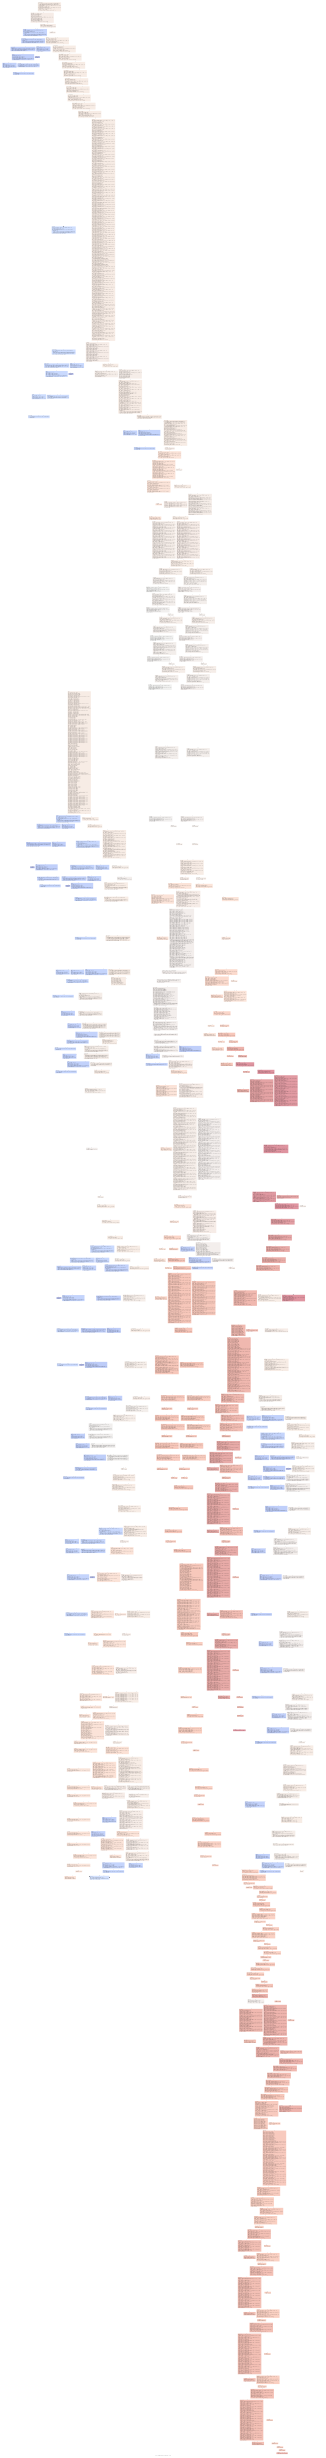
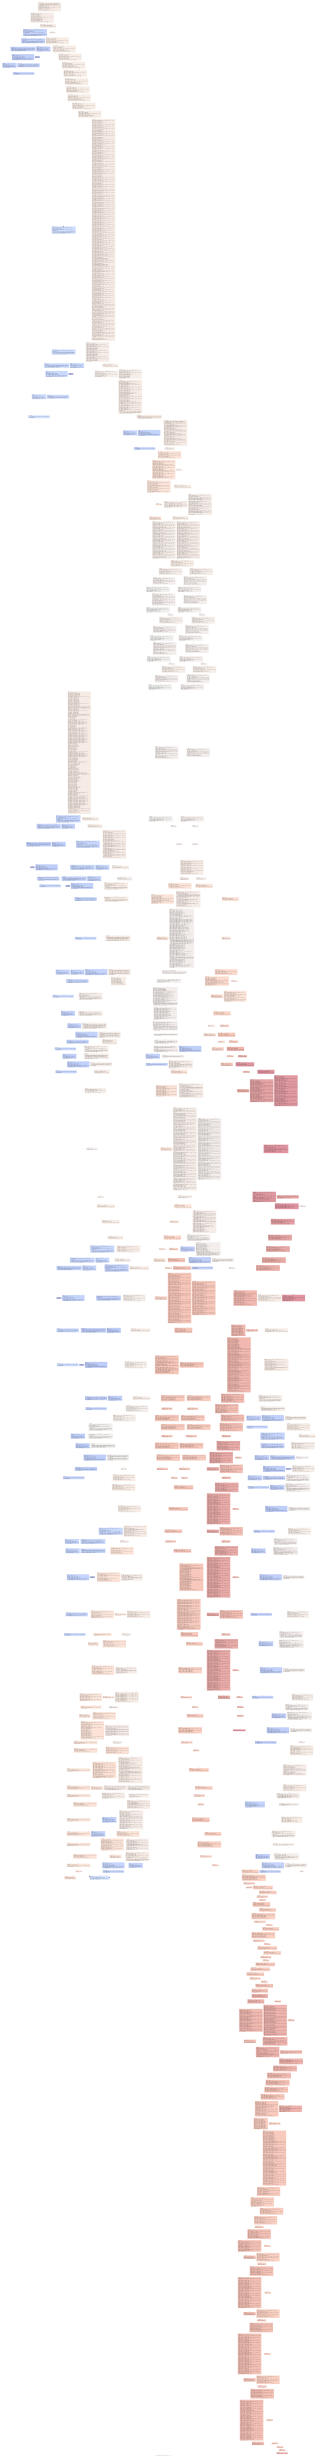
(256, 2001) -> (256, 2001)
